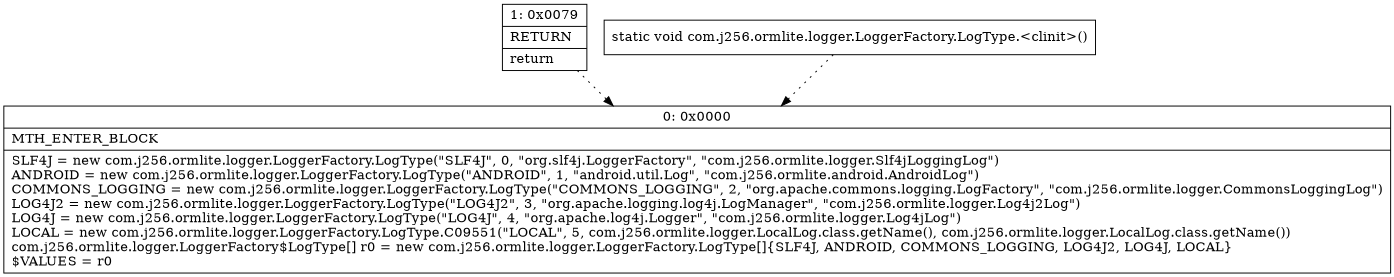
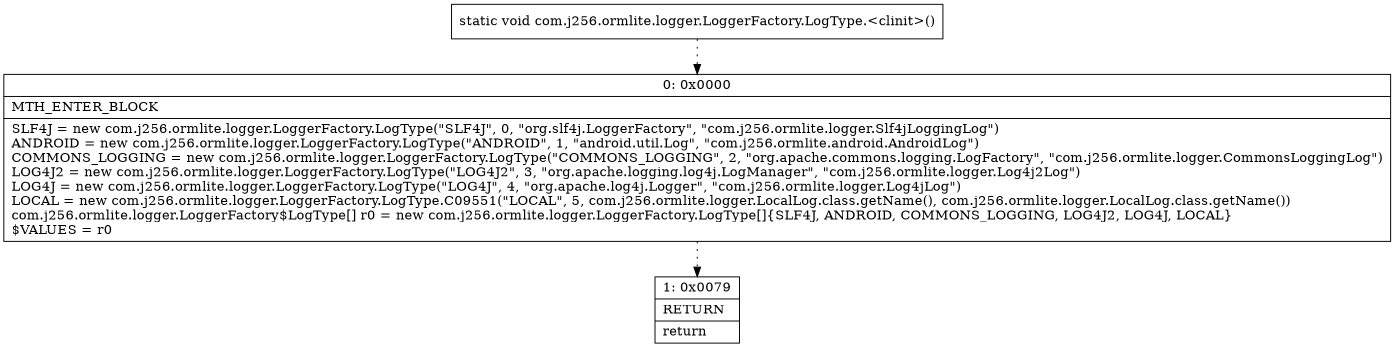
(592, 85) -> (697, 254)
